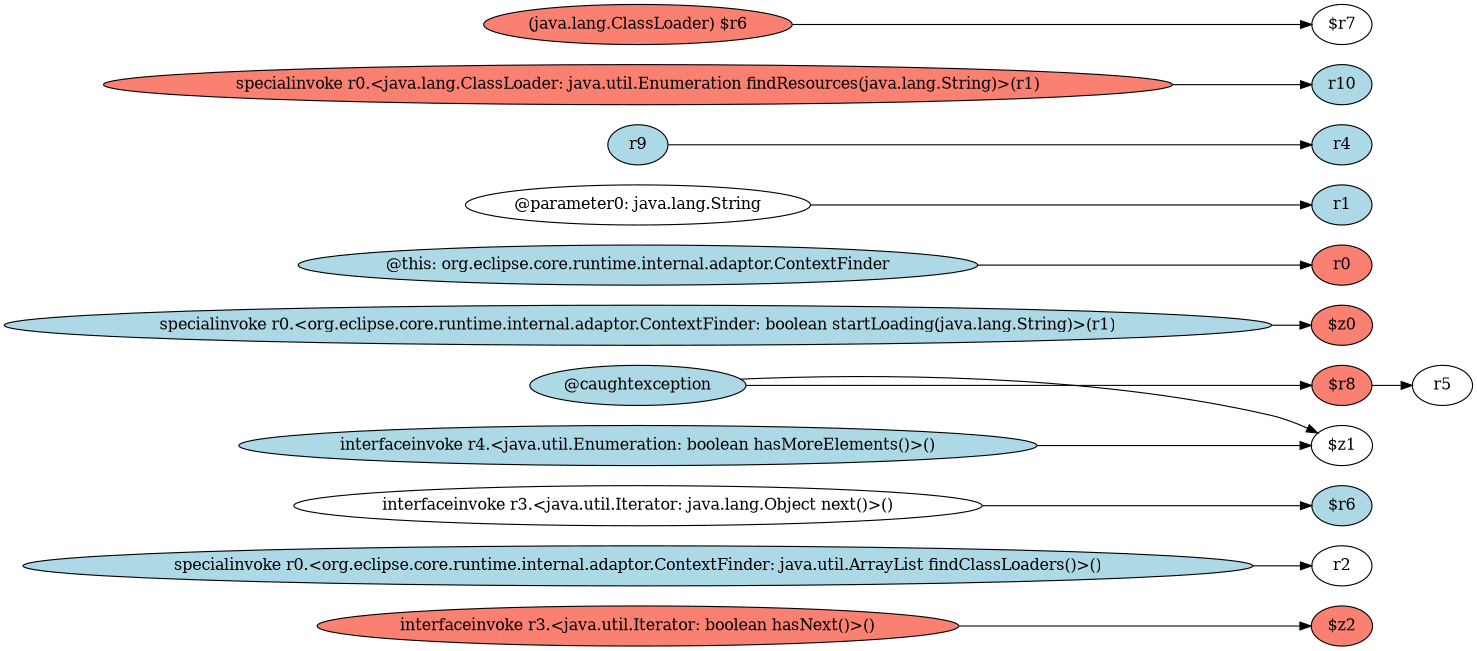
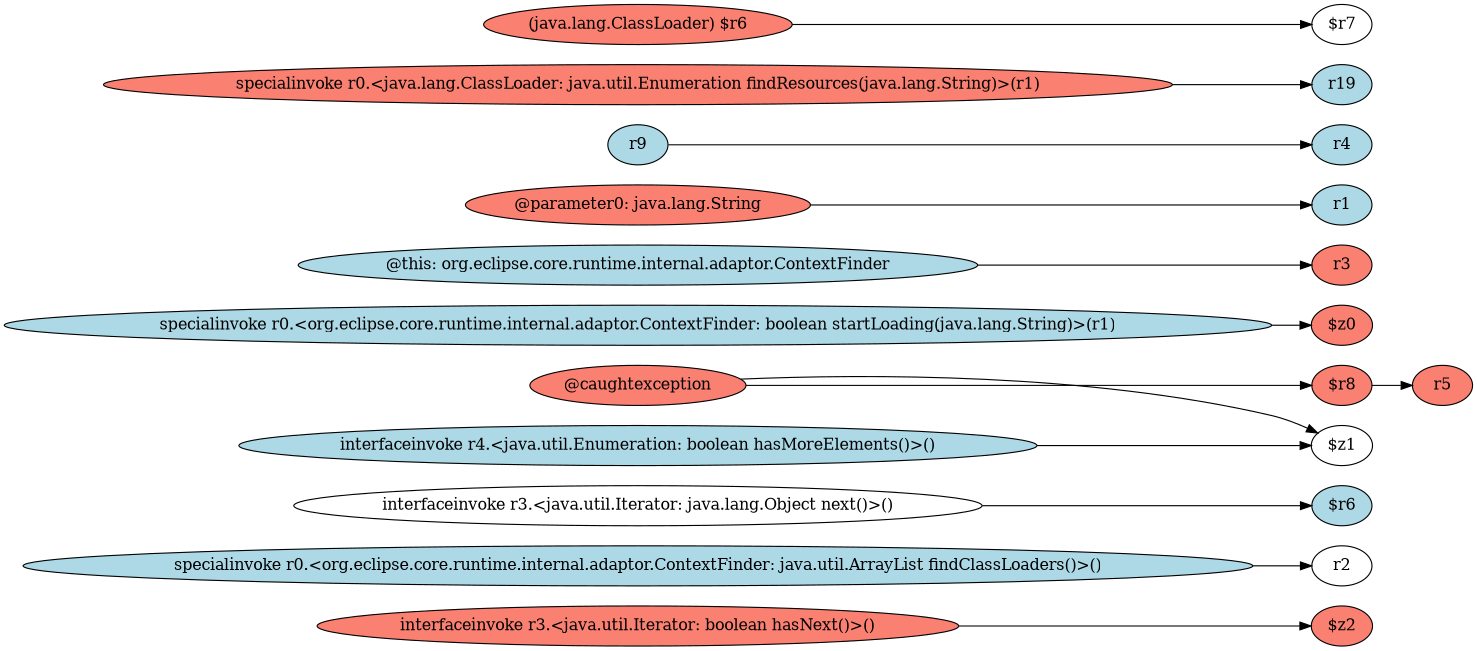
(1342, 85) -> (1342, 85)
(638, 205) -> (638, 205)
(1342, 265) -> (1342, 265)
(638, 385) -> (638, 385)
(1442, 385) -> (1442, 385)
